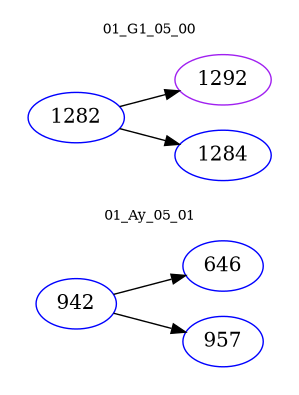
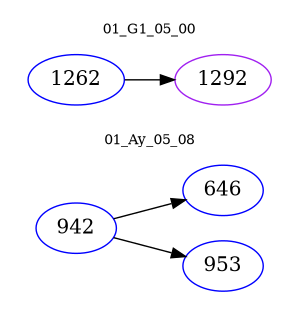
(76, 118) -> (76, 80)
(223, 155) -> none
(150, 216) -> (150, 141)
(223, 342) -> (223, 266)
